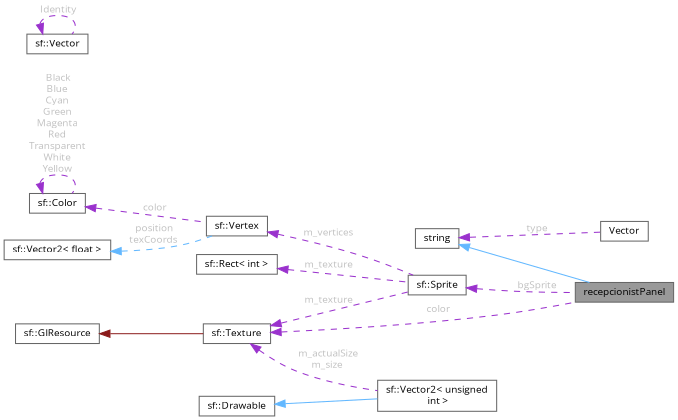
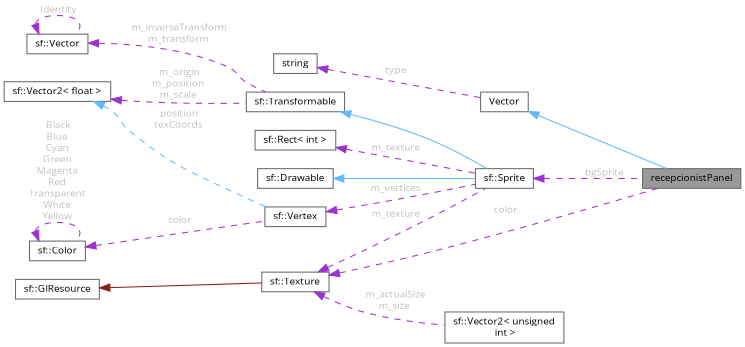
none -> (295, 102)
(529, 265) -> (603, 142)
(331, 401) -> (410, 178)
